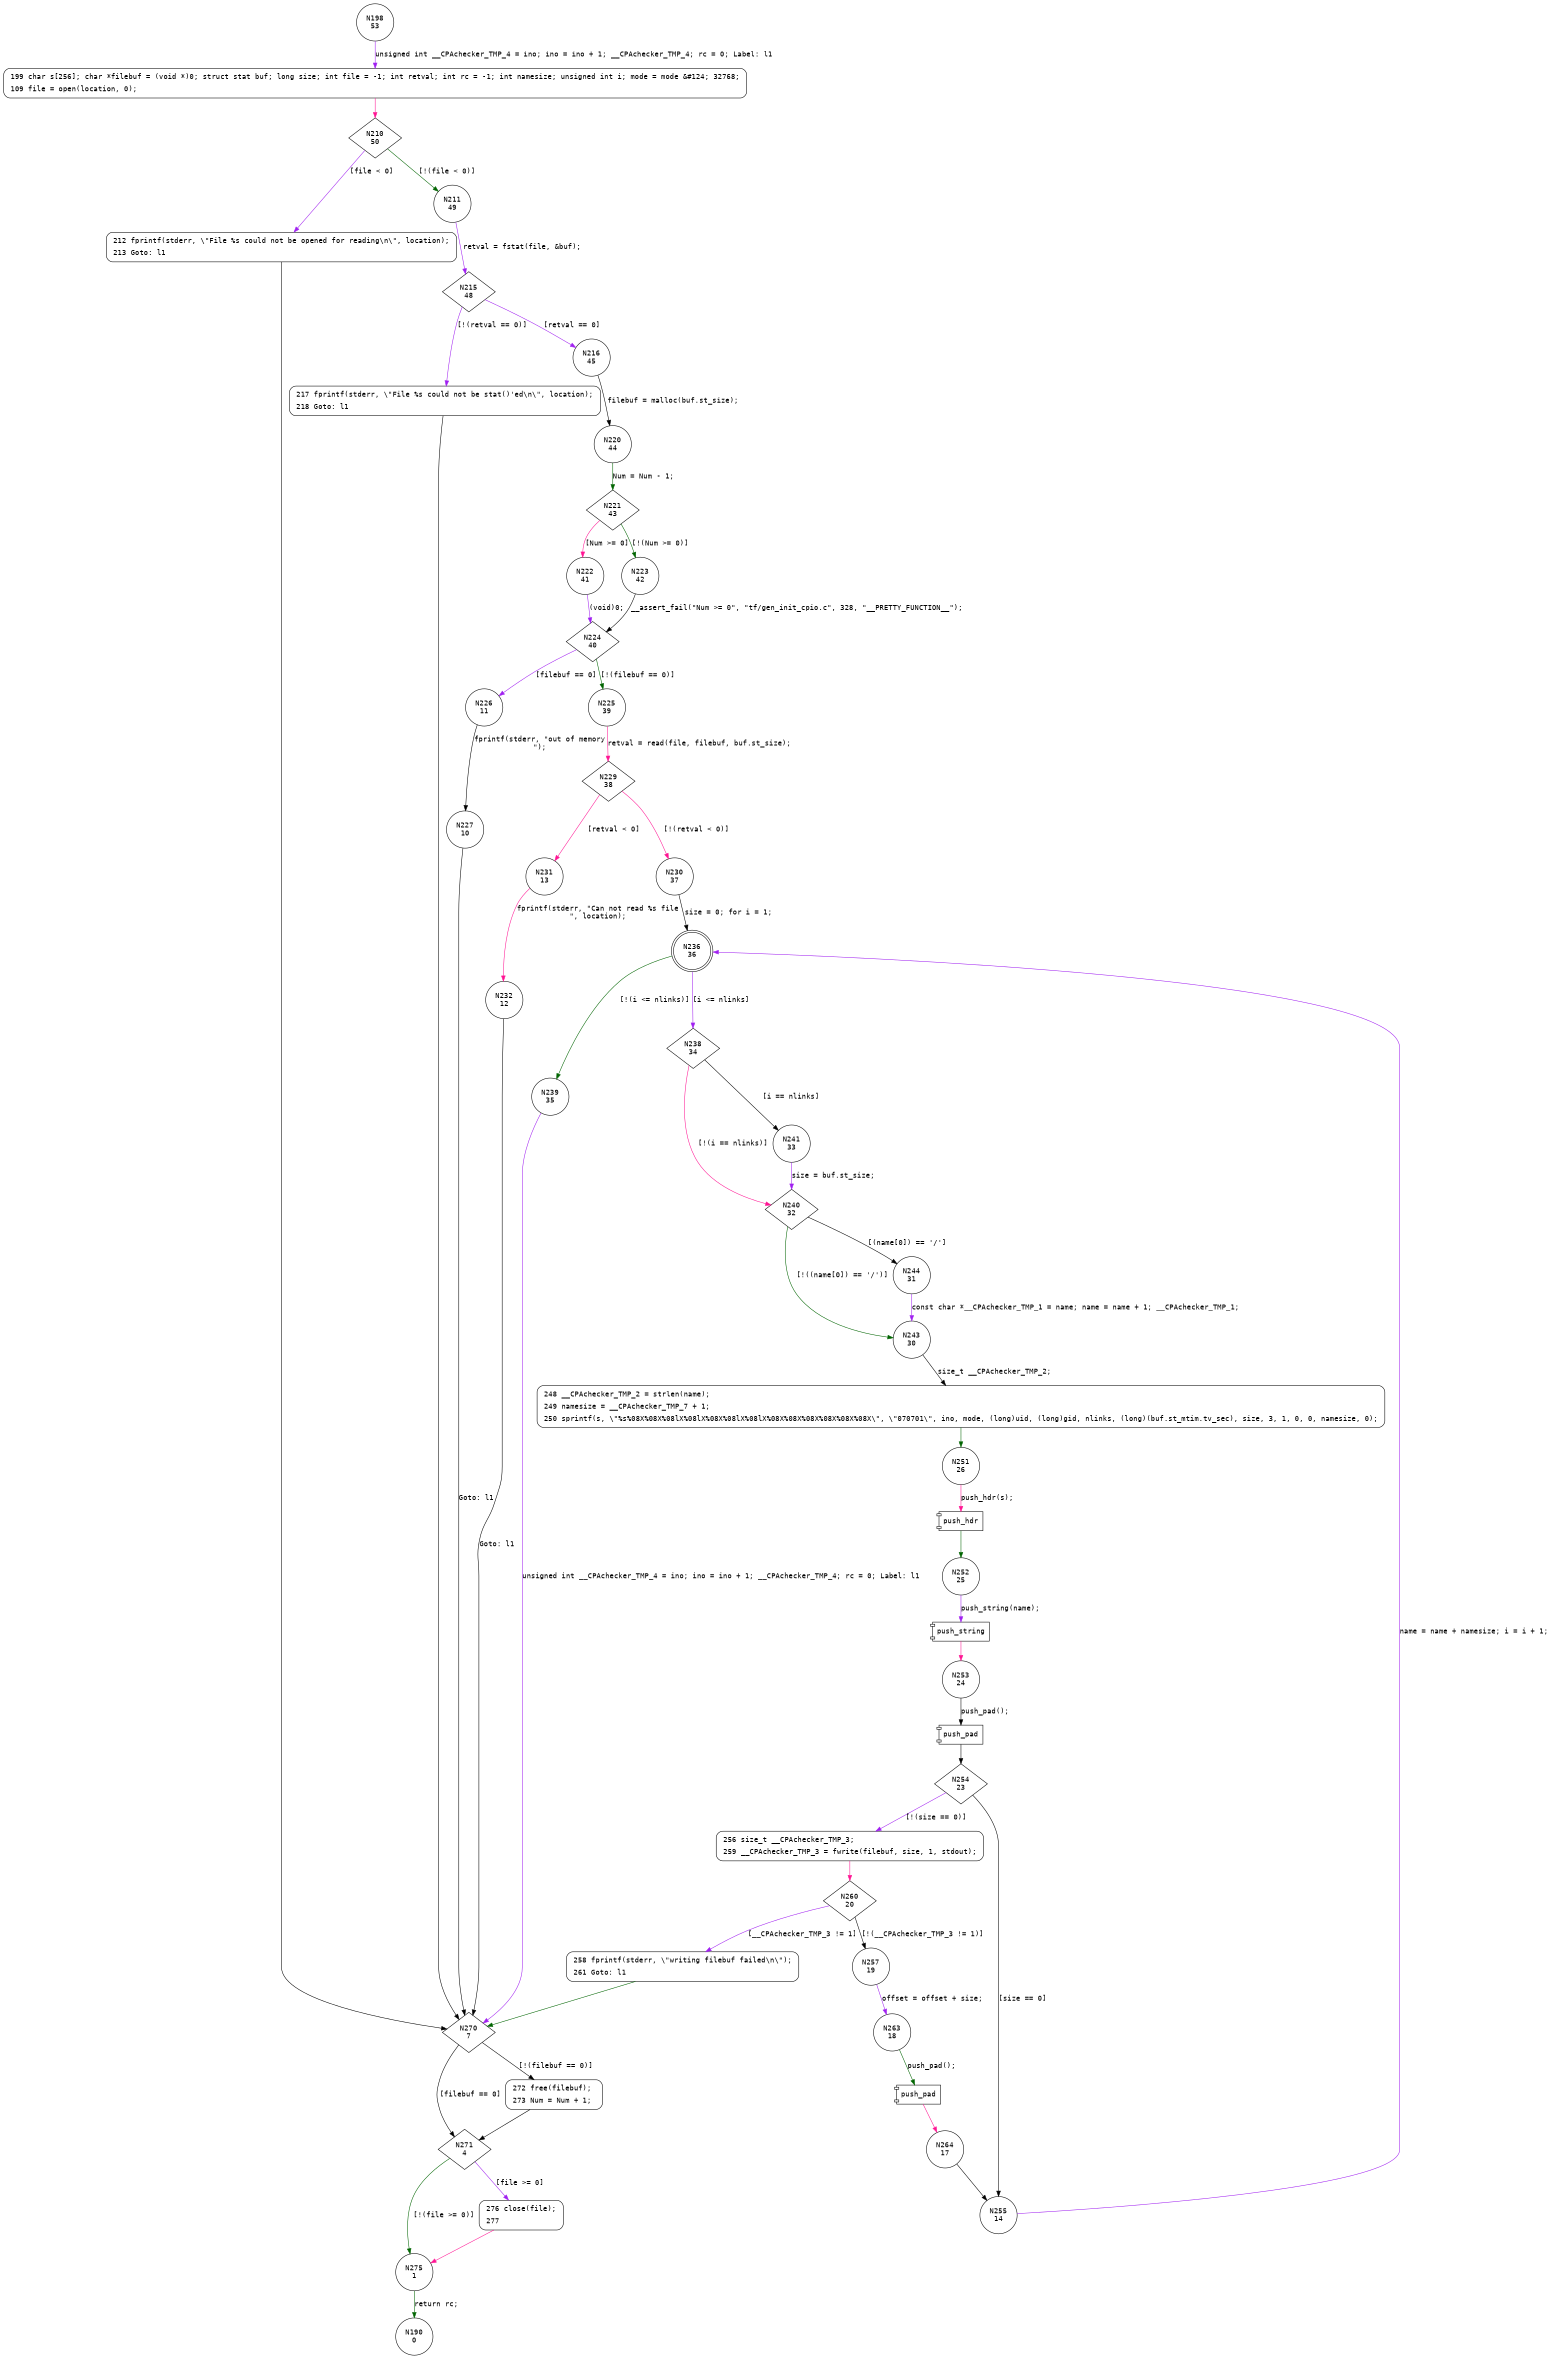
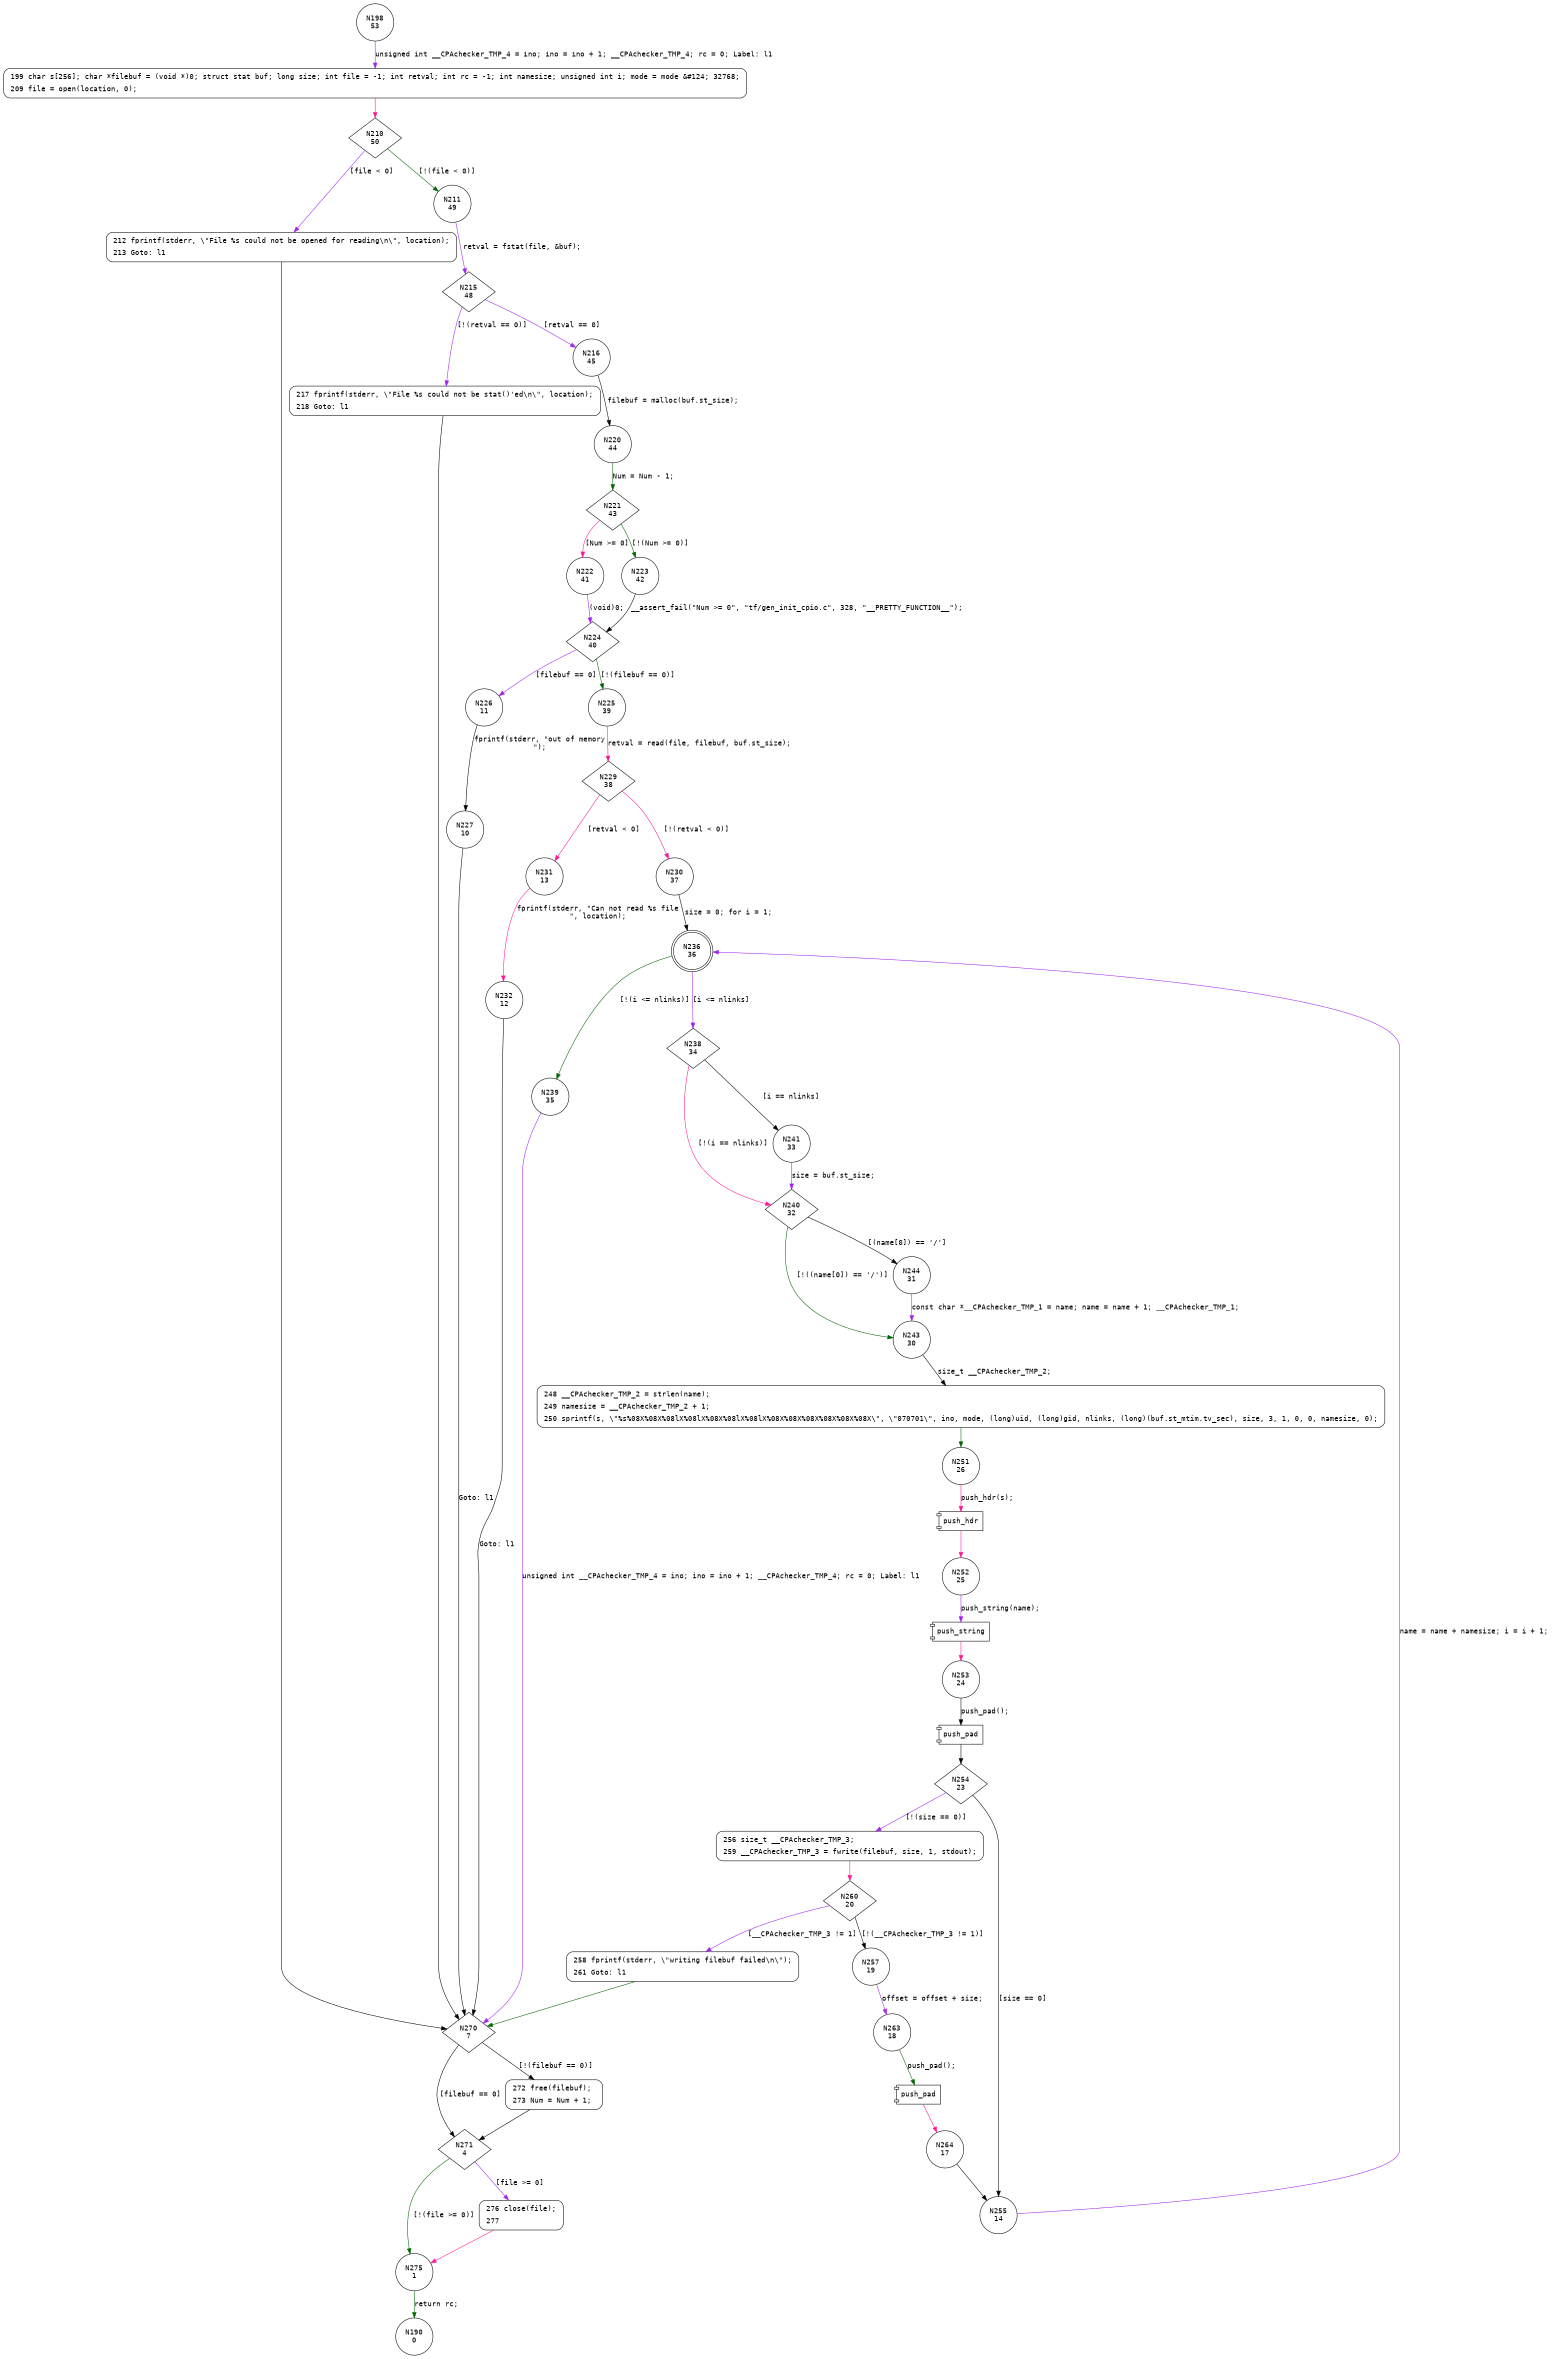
(17, 89) -> (17, 89)
(636, 1406) -> (636, 1406)
(961, 1542) -> (961, 1542)
